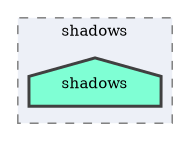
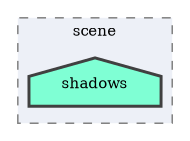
(95, 32) -> (95, 32)
